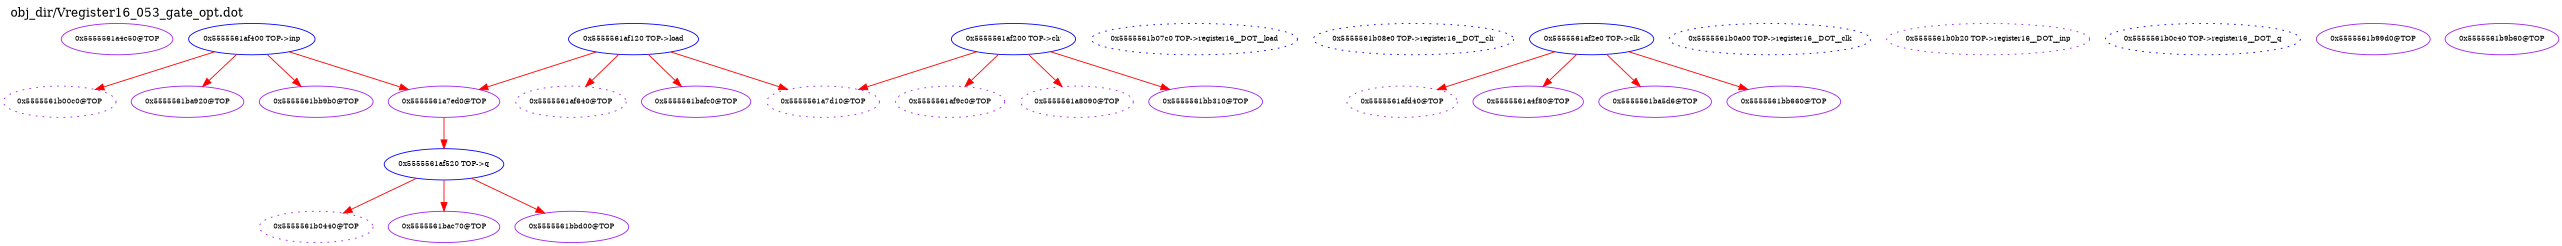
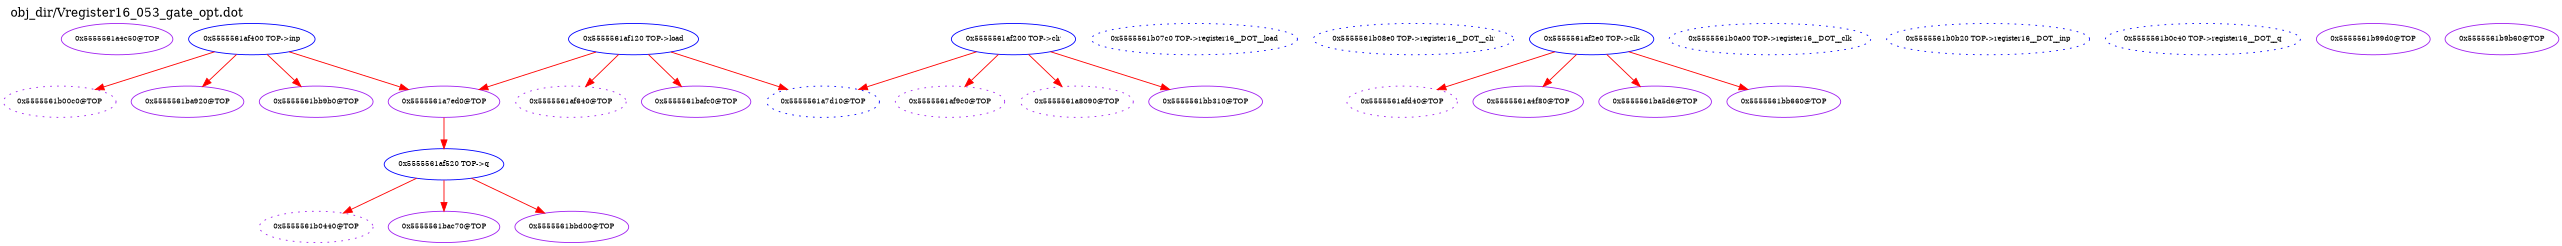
(1988, 39) -> (1988, 39)
(823, 102) -> (823, 102)
